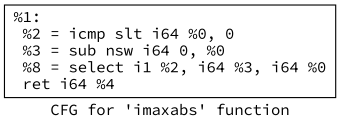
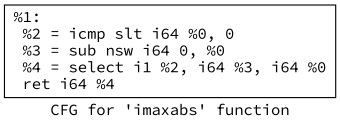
(170, 67) -> (170, 67)
